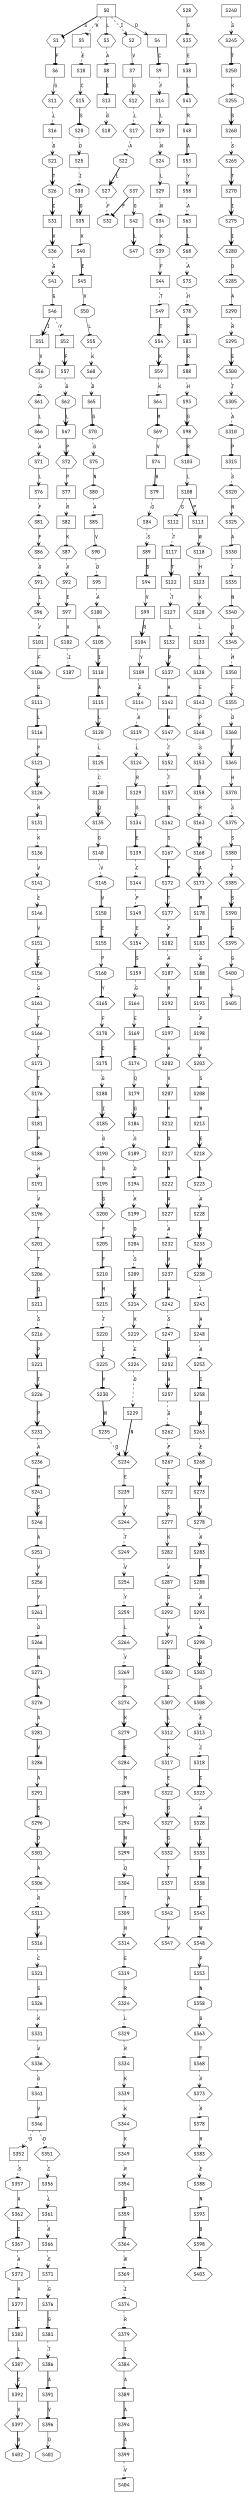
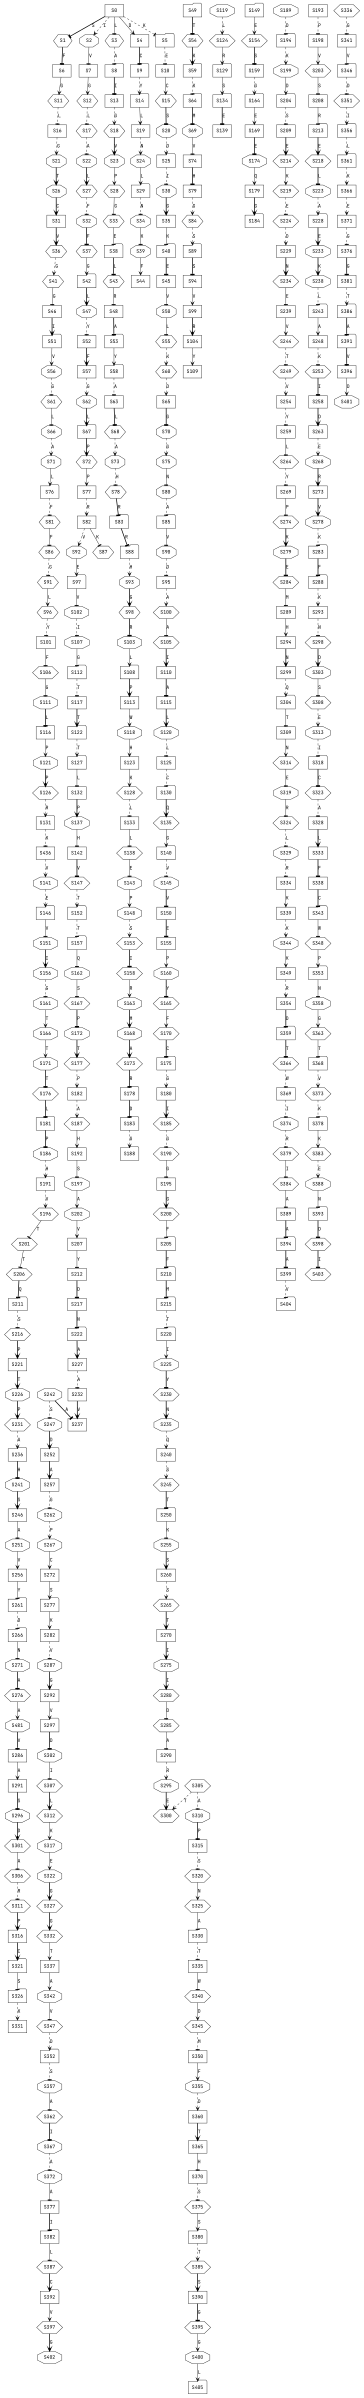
none -> (114, 161)
(187, 191) -> (114, 372)
(121, 206) -> (87, 236)
(160, 296) -> none
(58, 326) -> (87, 326)
(231, 385) -> (183, 1800)
(180, 506) -> (77, 657)
(147, 522) -> (192, 221)
(39, 536) -> (49, 536)
(66, 566) -> (82, 536)
(138, 703) -> none
(231, 776) -> (198, 2161)
(37, 853) -> (45, 853)
(136, 883) -> none
(199, 988) -> none
(168, 1108) -> (77, 1258)
(134, 1137) -> none
(168, 1289) -> (63, 1409)
(113, 1446) -> (166, 1438)
(37, 1462) -> (17, 1455)
(199, 1536) -> (318, 536)
(167, 1596) -> (50, 1679)
(167, 1613) -> (50, 1696)
(199, 1643) -> (318, 643)
(37, 1703) -> (17, 1696)
(37, 1733) -> (17, 1726)
(124, 1823) -> (286, 643)
(37, 1957) -> (17, 1950)
(37, 2048) -> none
(29, 2138) -> (50, 2040)
(48, 2288) -> (347, 236)
